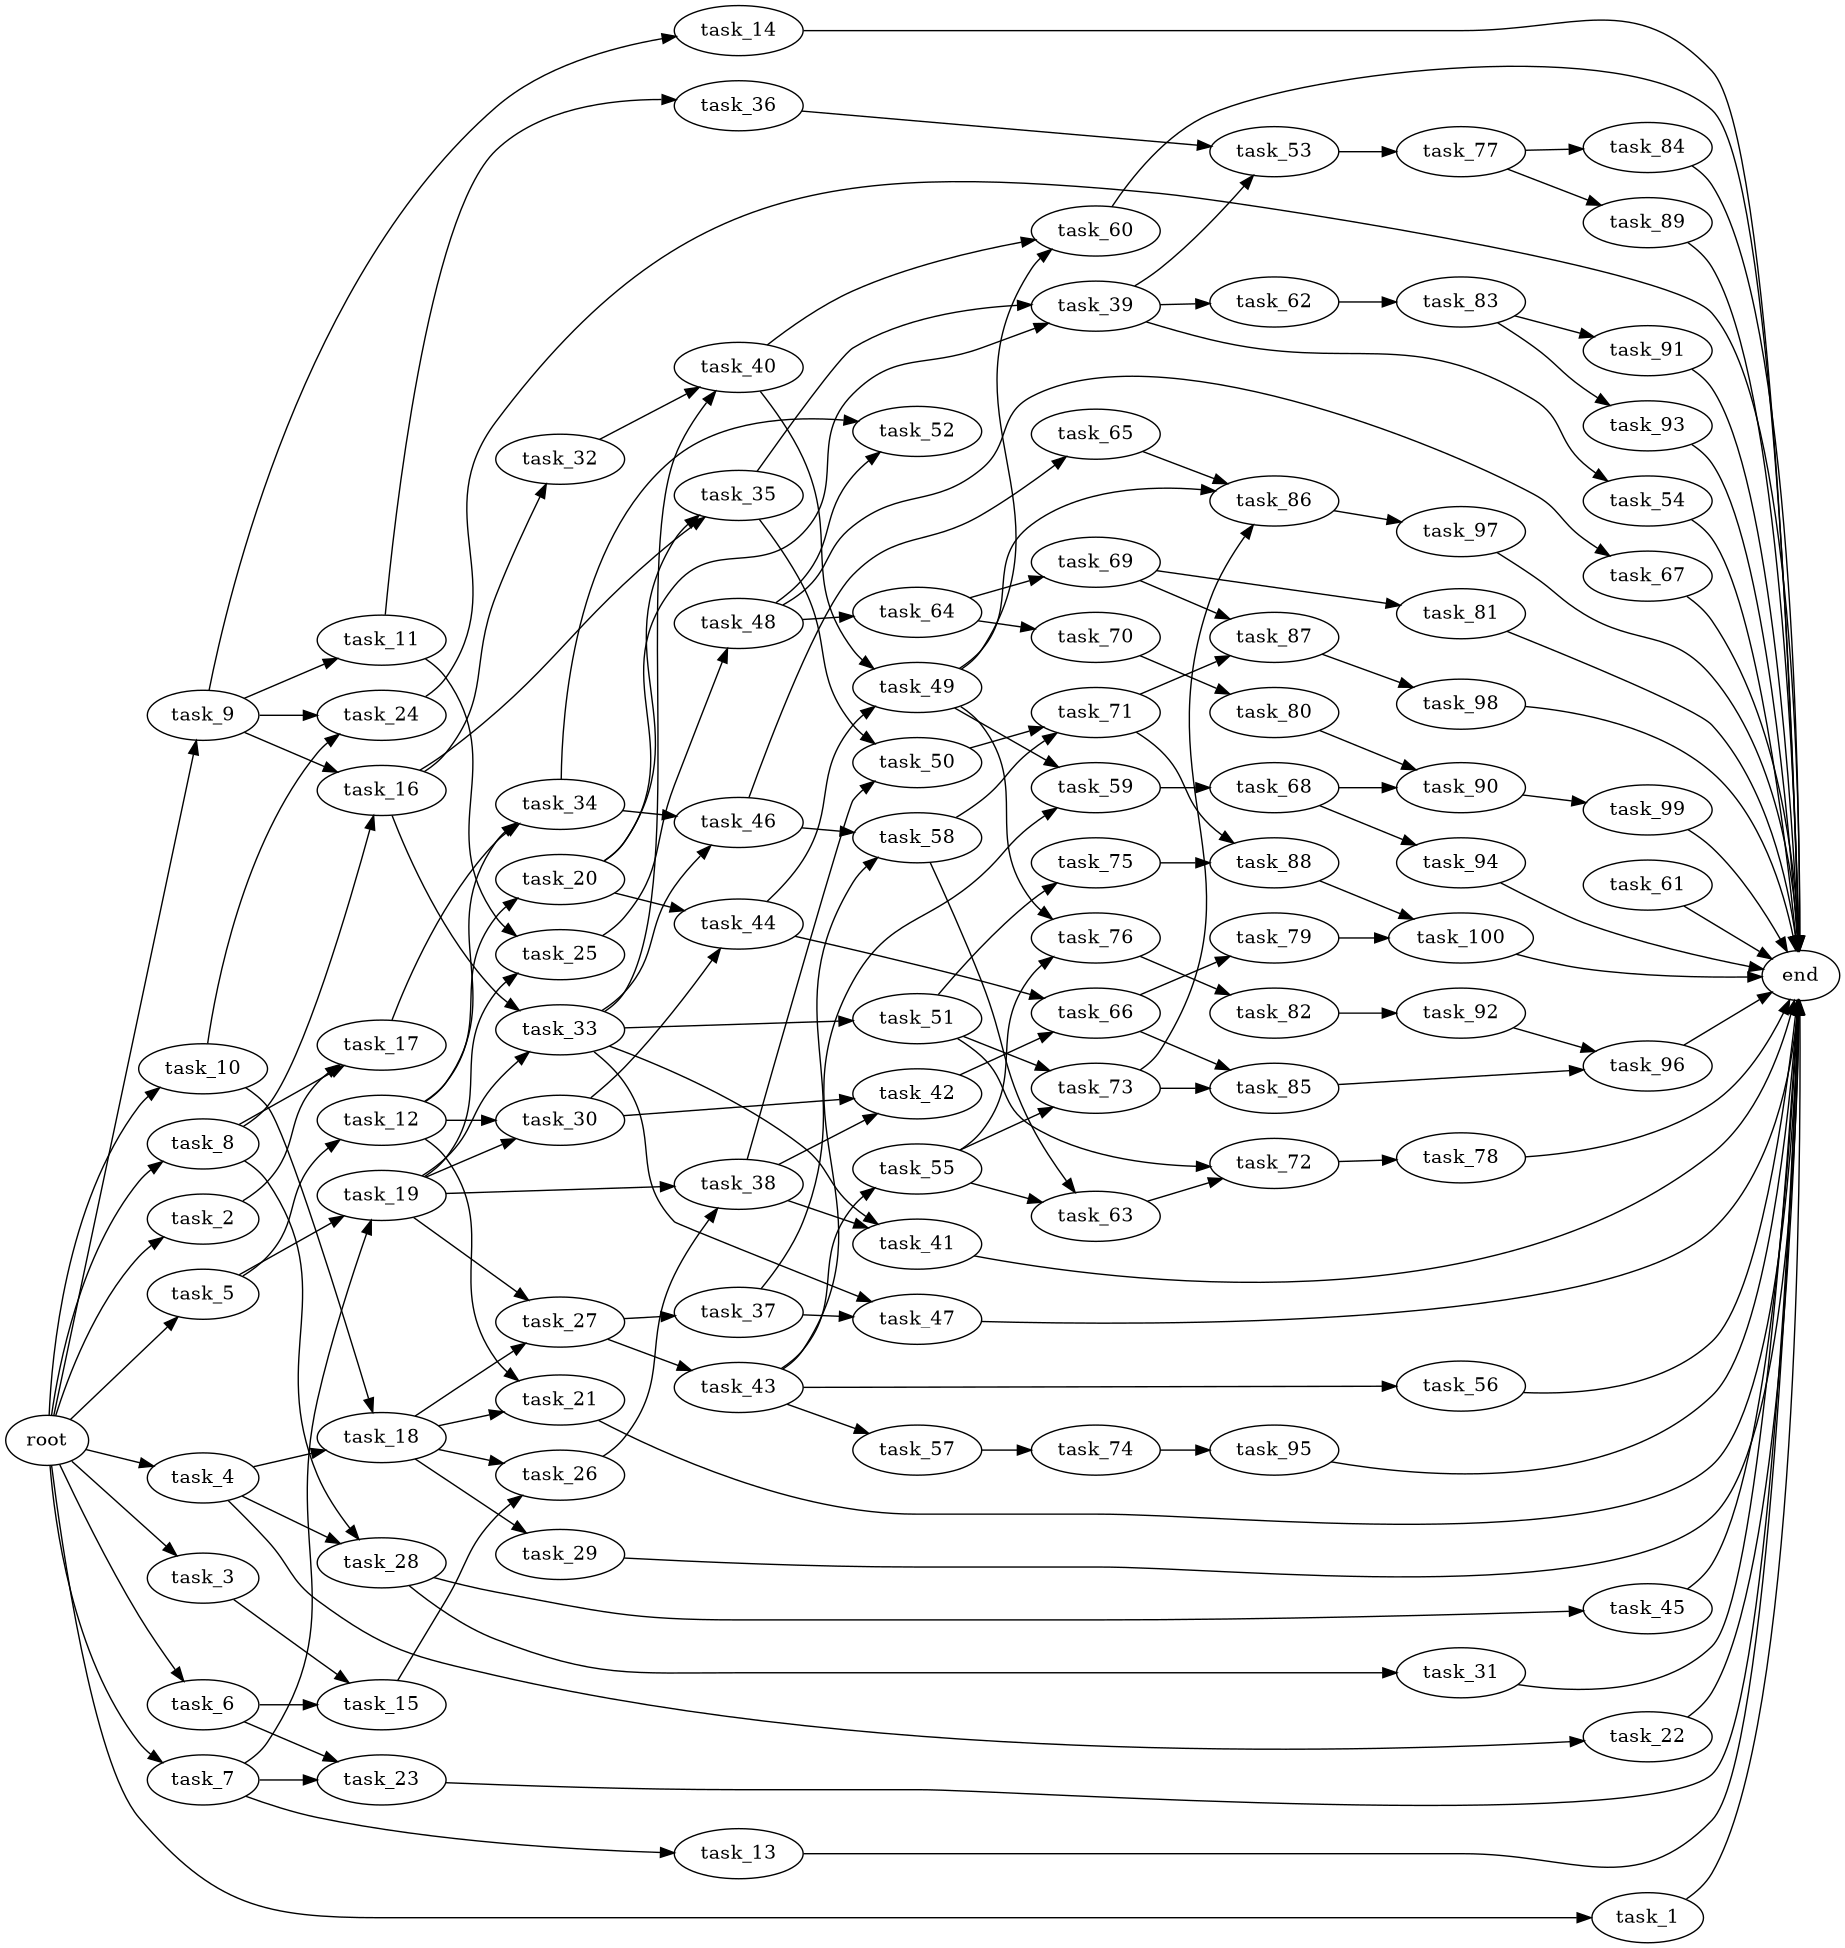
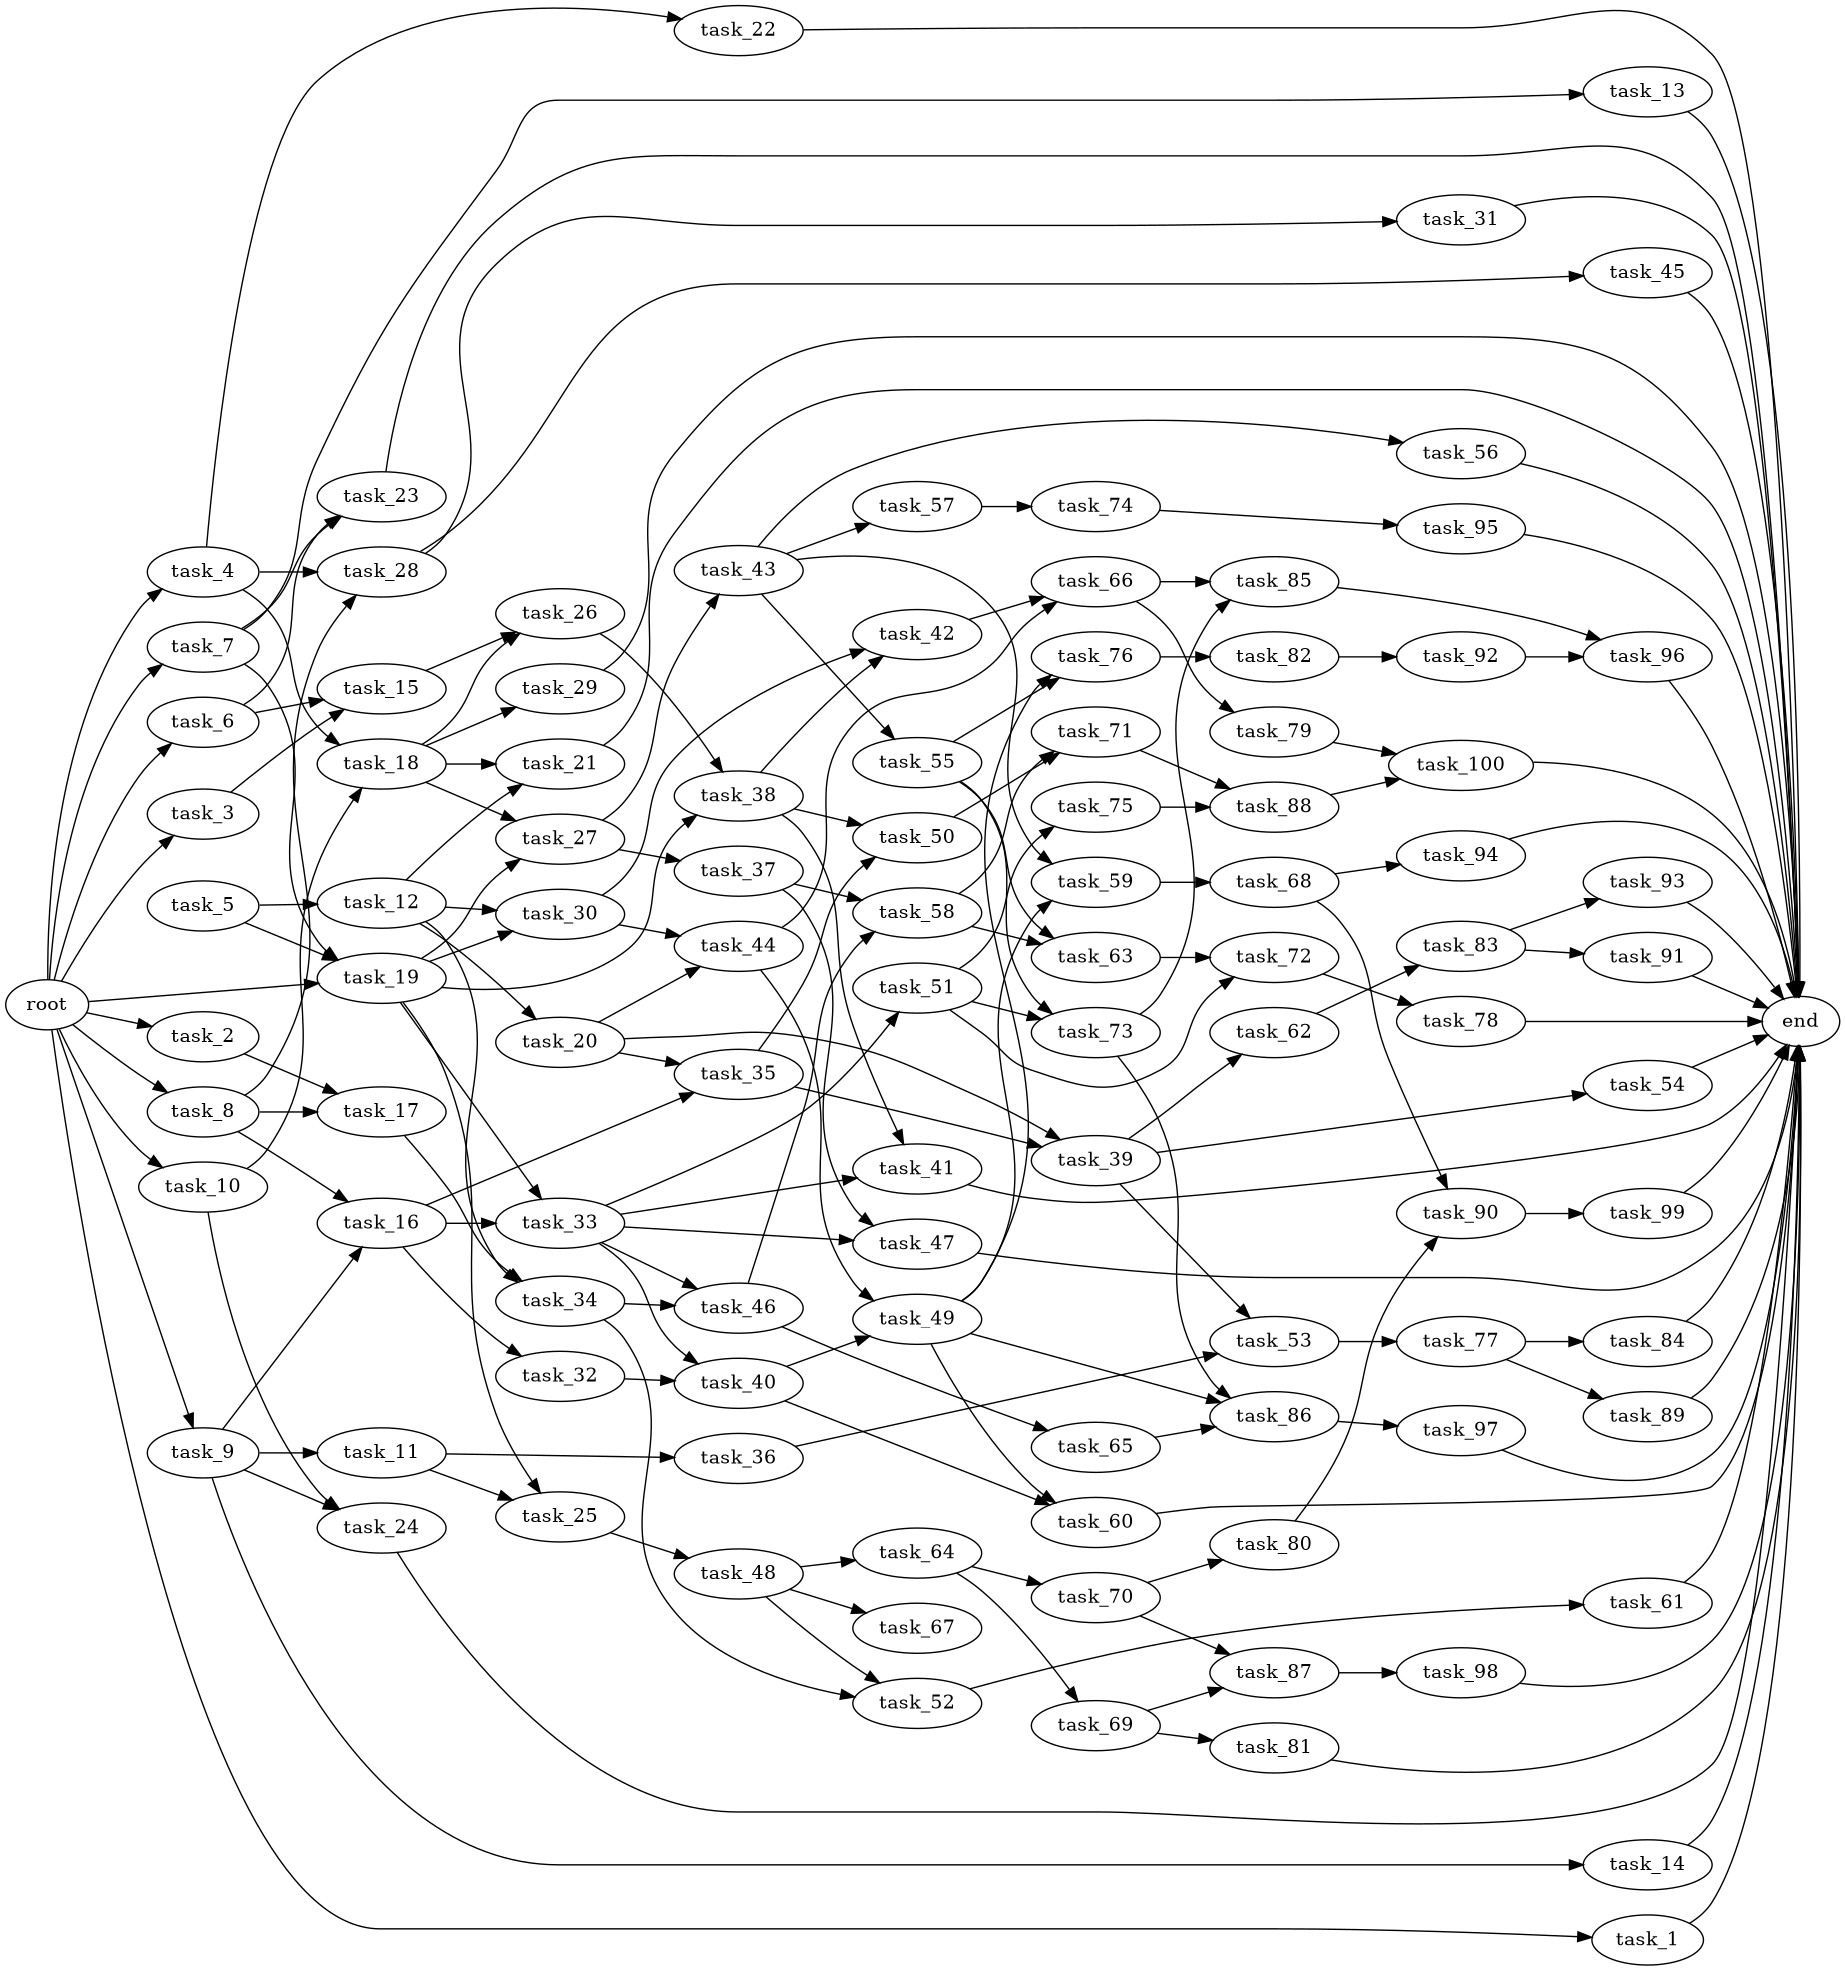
(1173, 680) -> (1176, 1632)
(1754, 704) -> none
(119, 1373) -> (197, 993)
none -> (1267, 1628)
